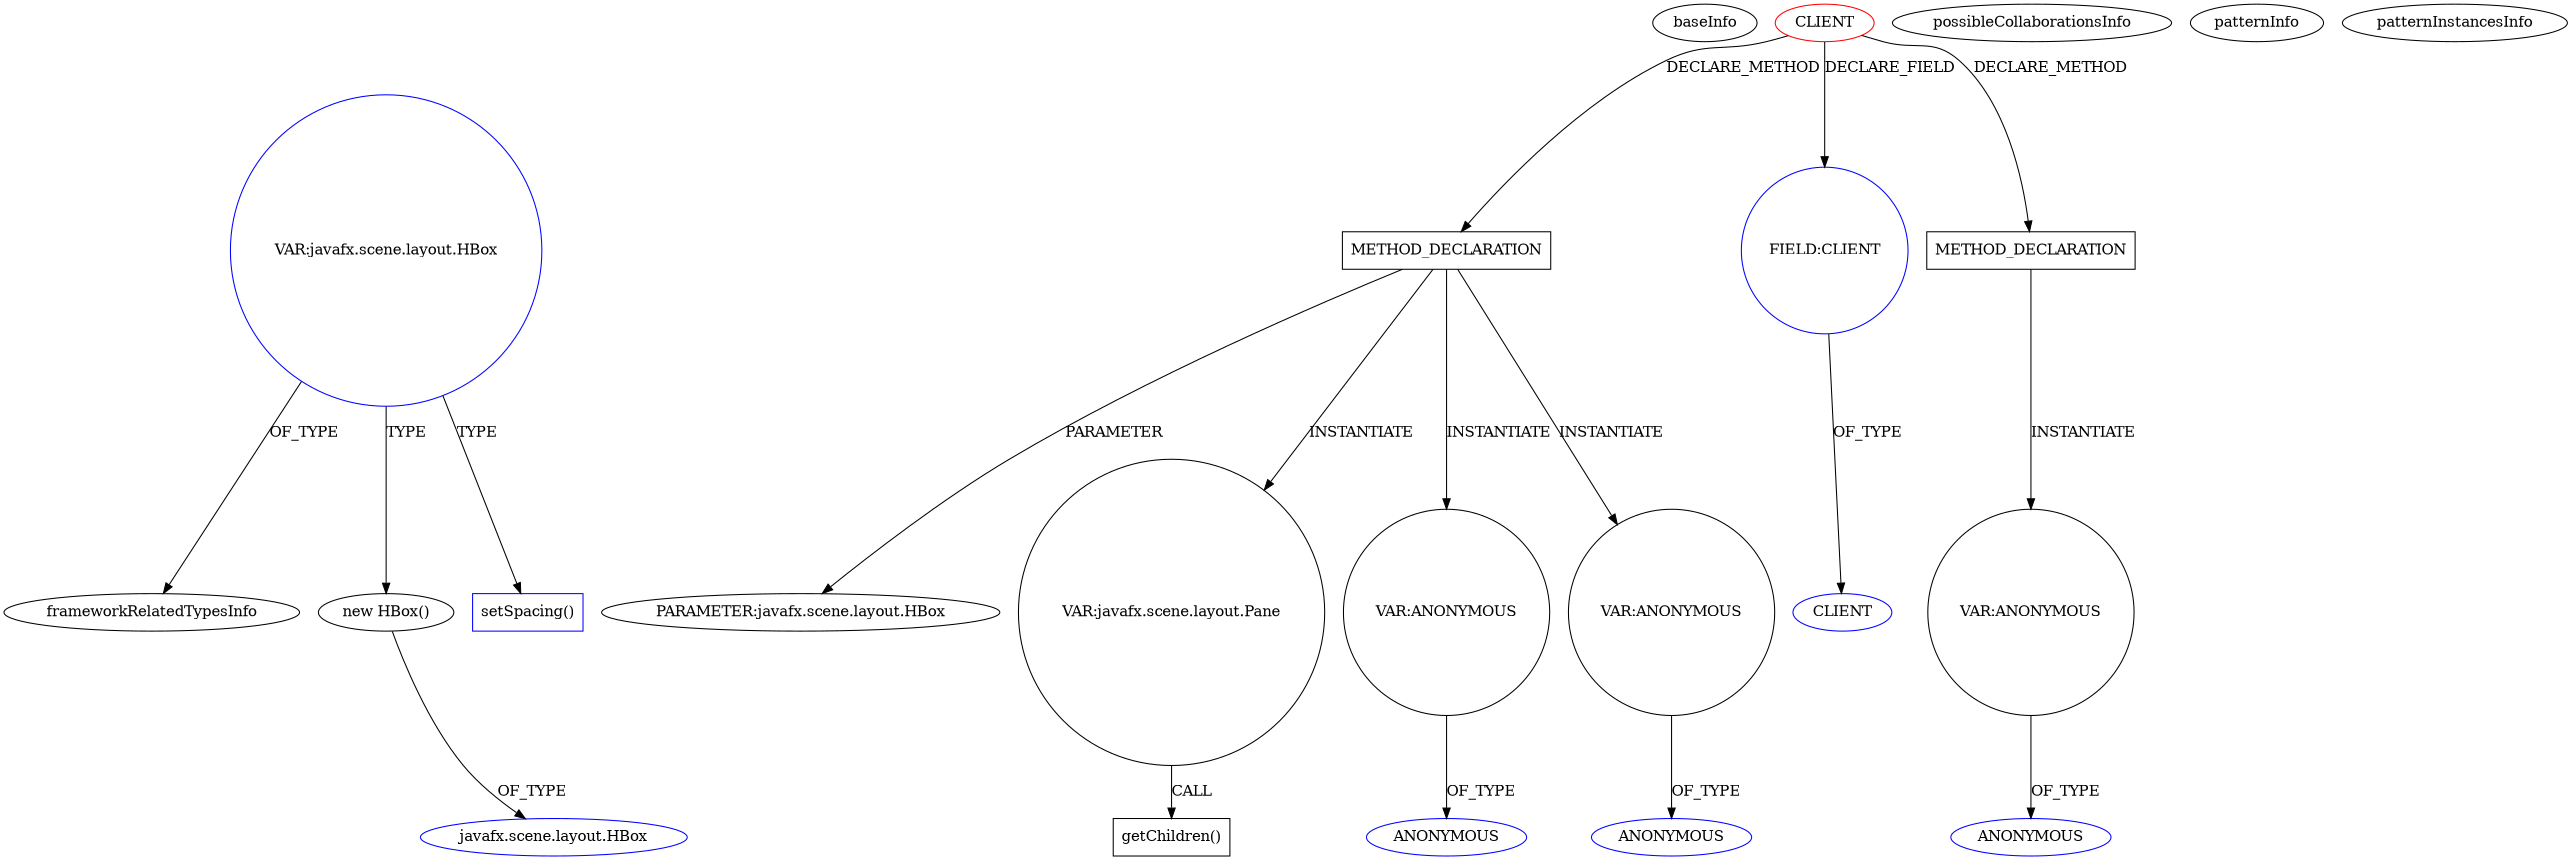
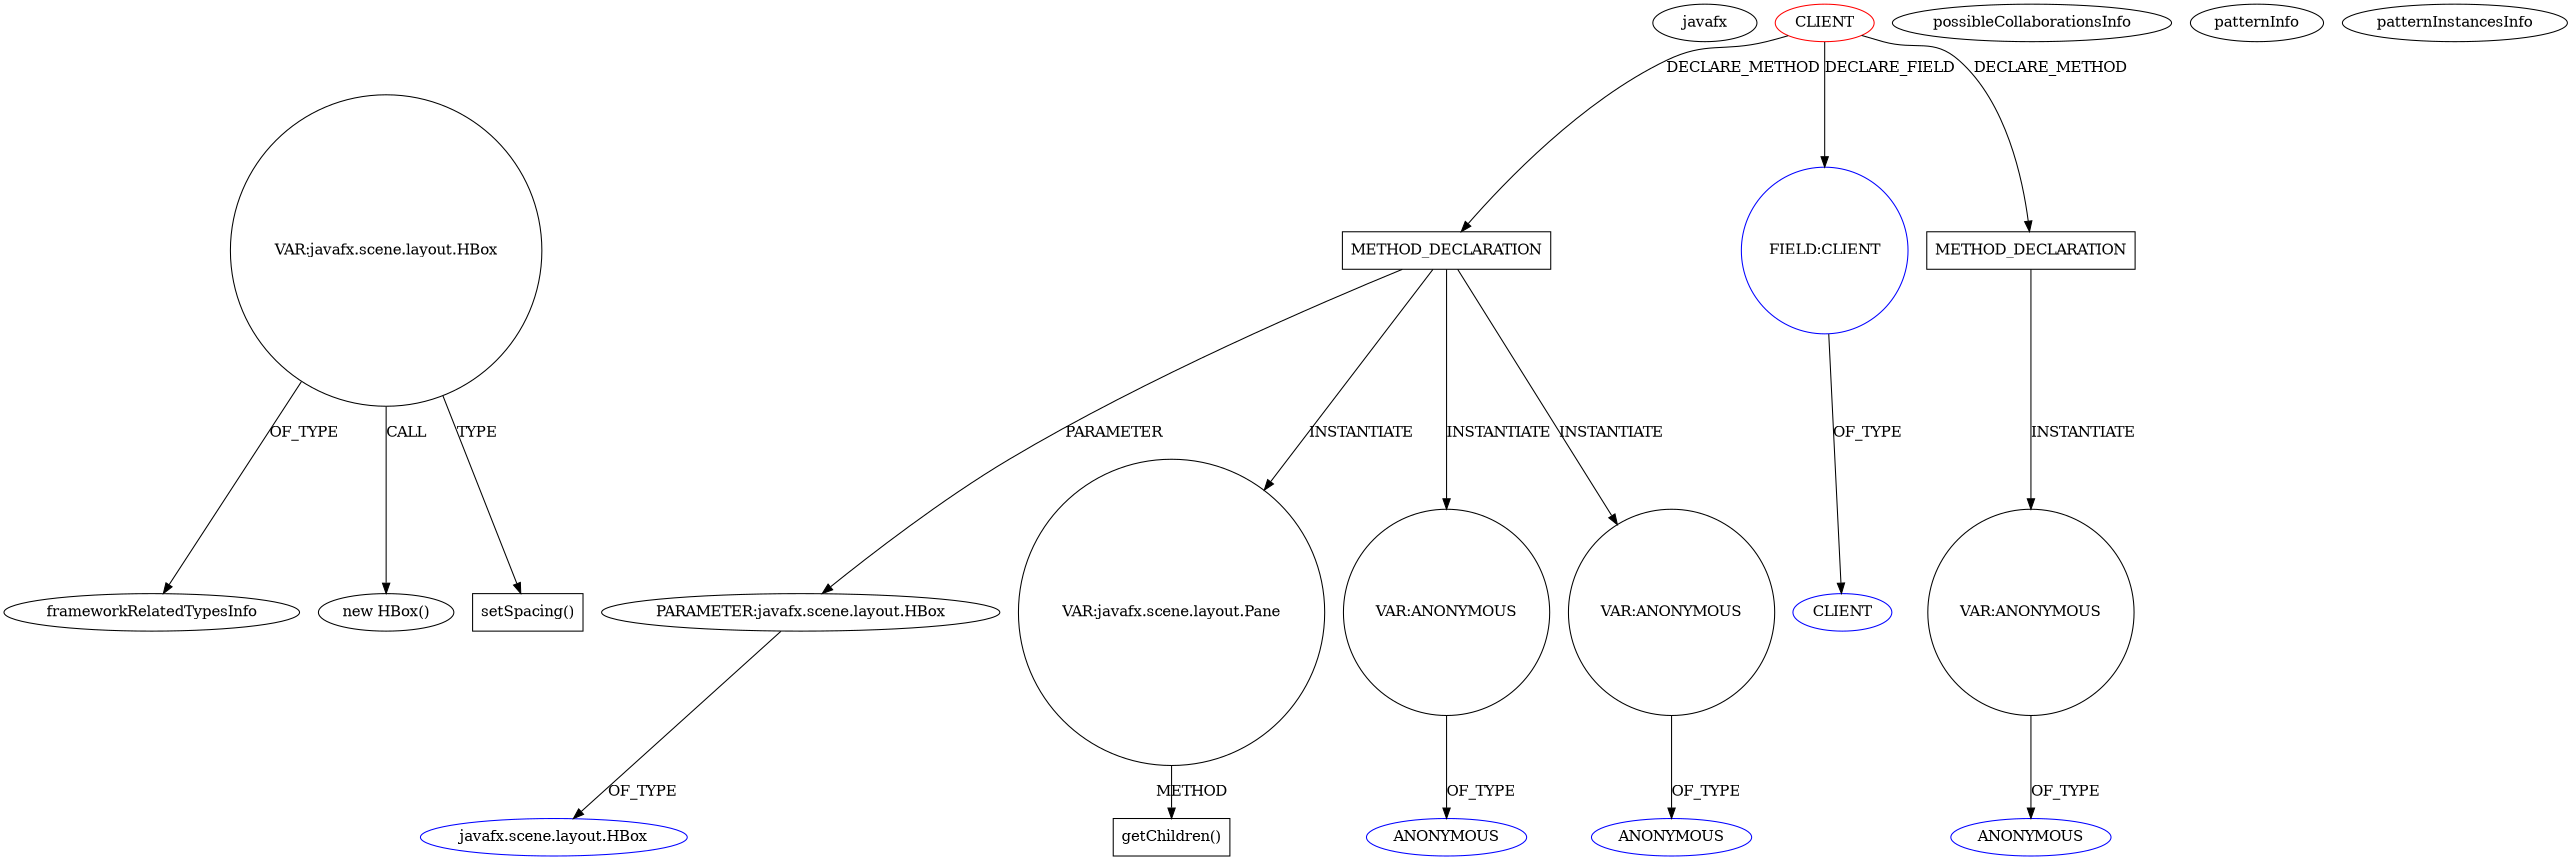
(1705, 23) -> (1705, 23)
(386, 251) -> (386, 251)
(406, 433) -> (406, 433)
(528, 612) -> (528, 612)
(440, 732) -> (681, 721)
(1192, 792) -> (1192, 792)
